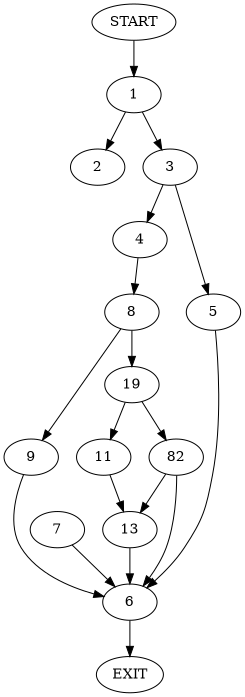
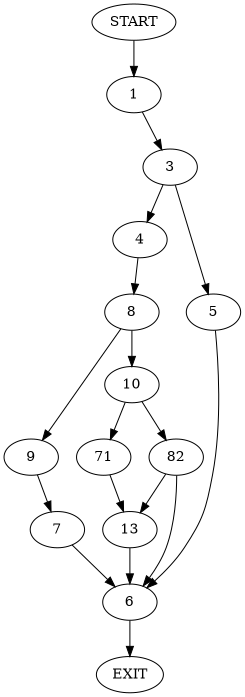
(98, 167) -> none
(132, 385) -> (132, 385)
(104, 457) -> (104, 457)
(25, 553) -> (42, 488)
